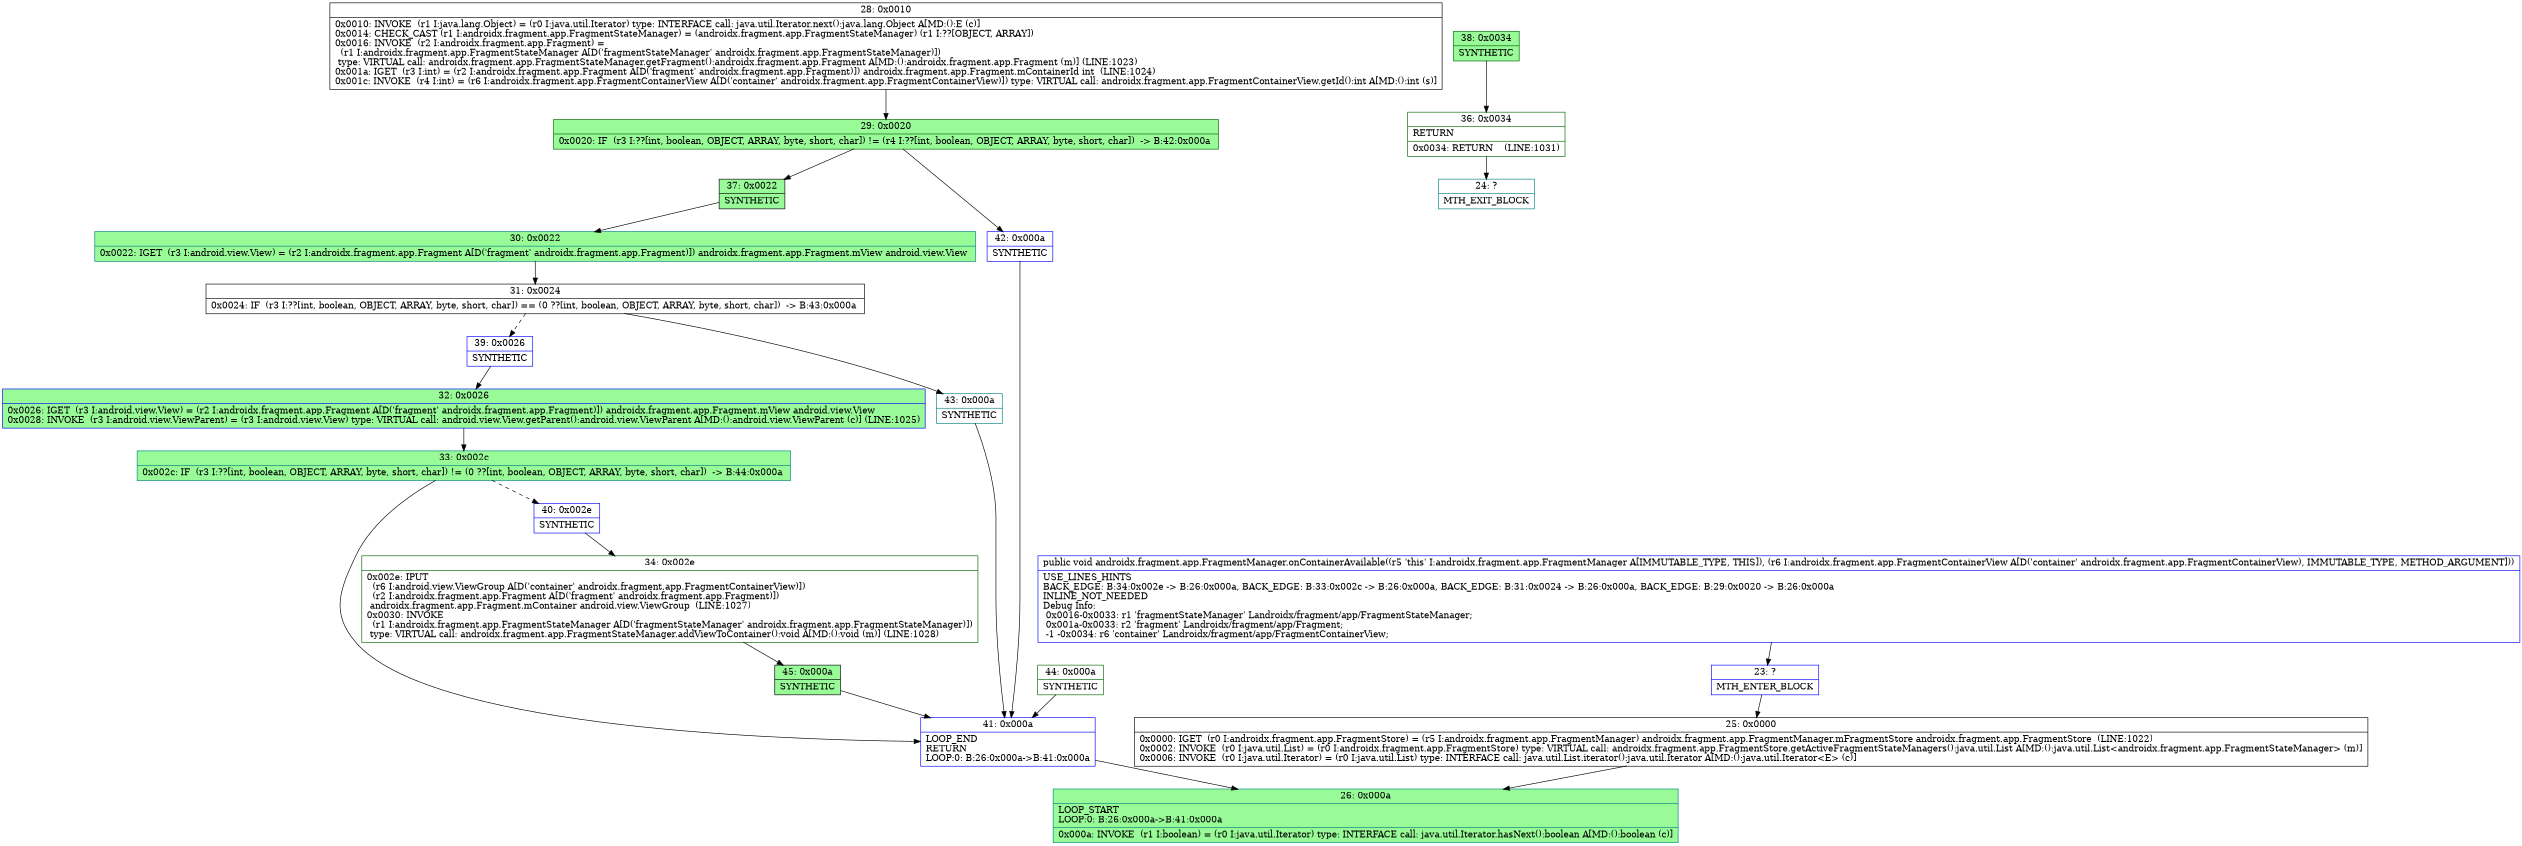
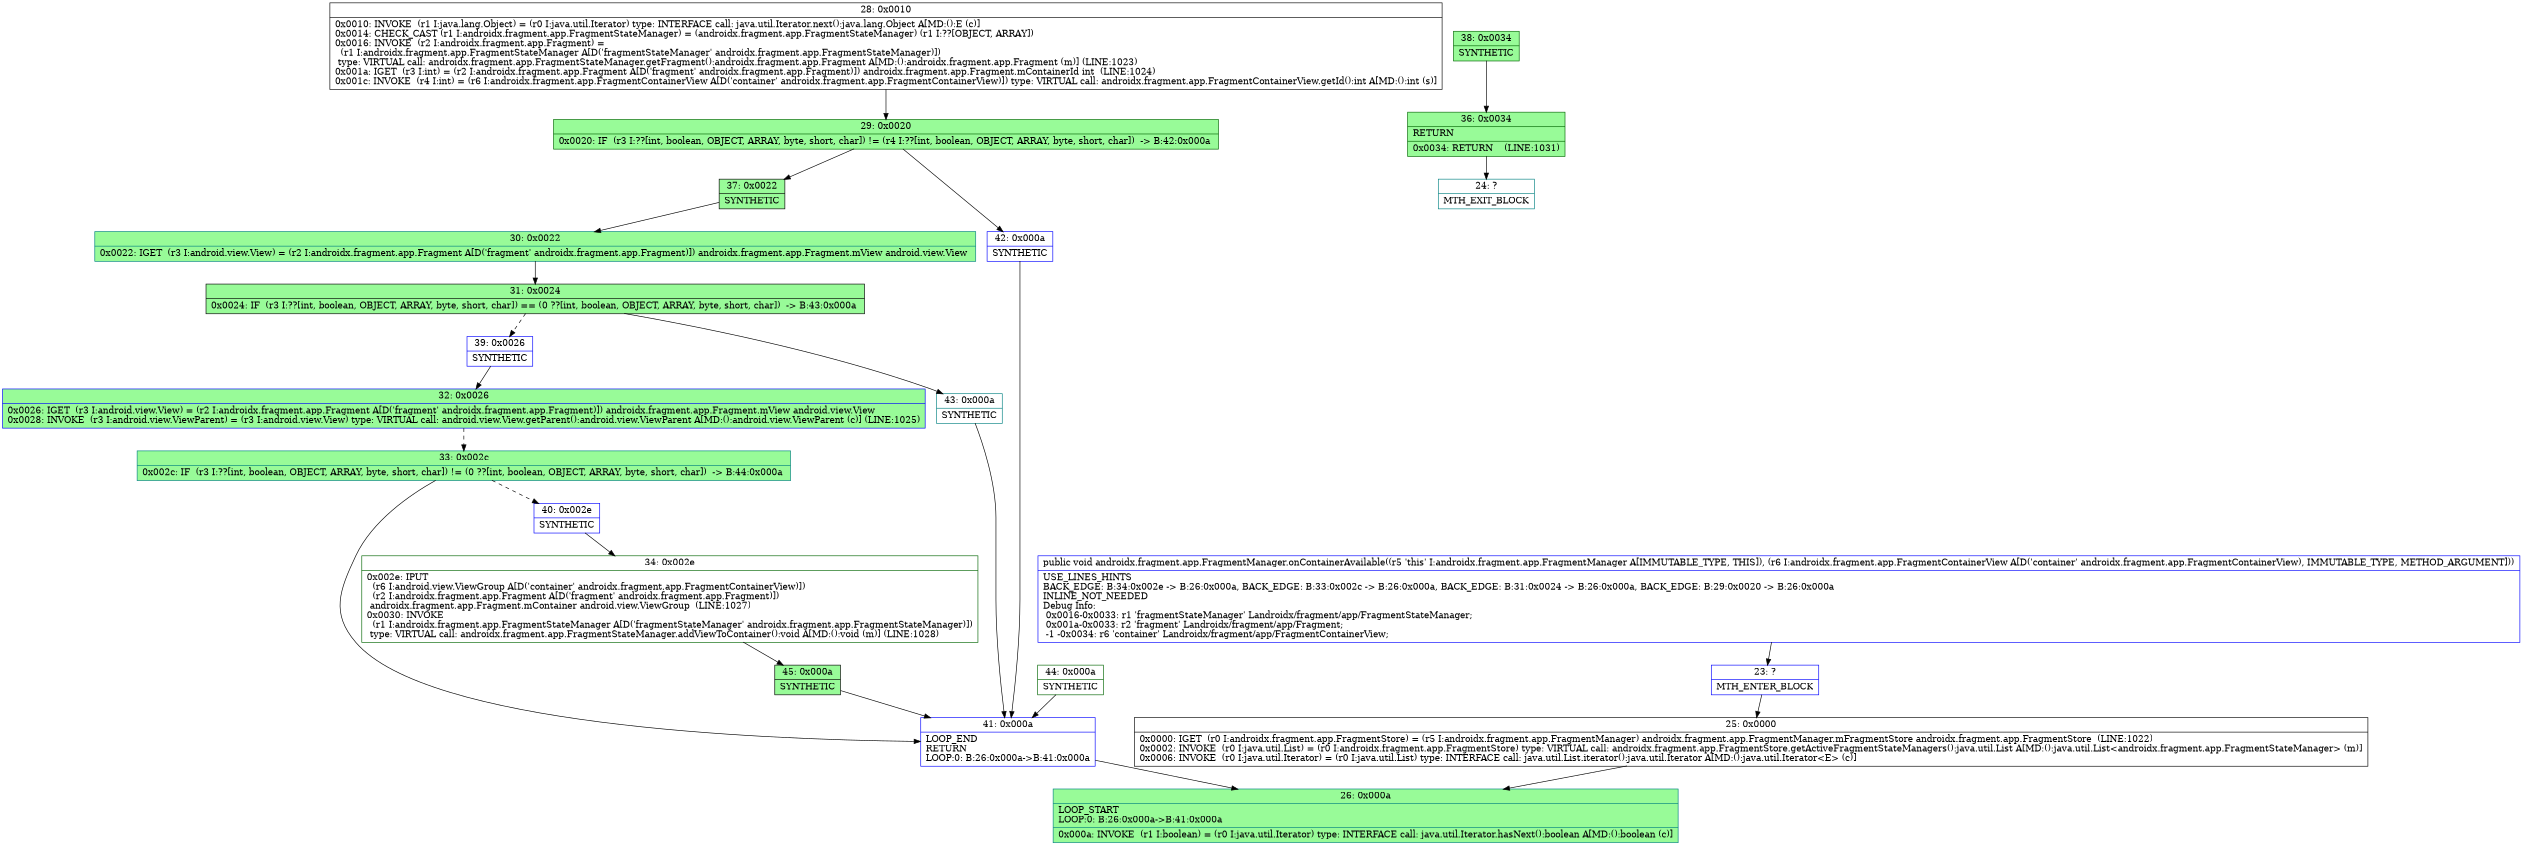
(1486, 134) -> (1486, 134)
(535, 299) -> (535, 299)
(464, 436) -> (464, 436)
